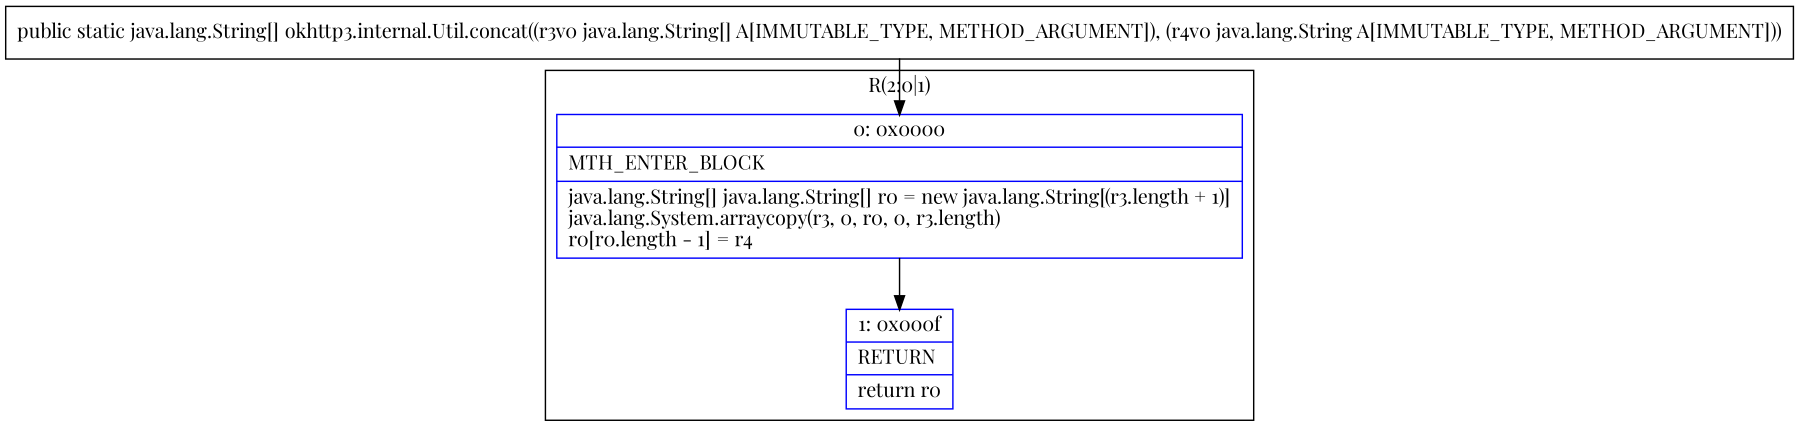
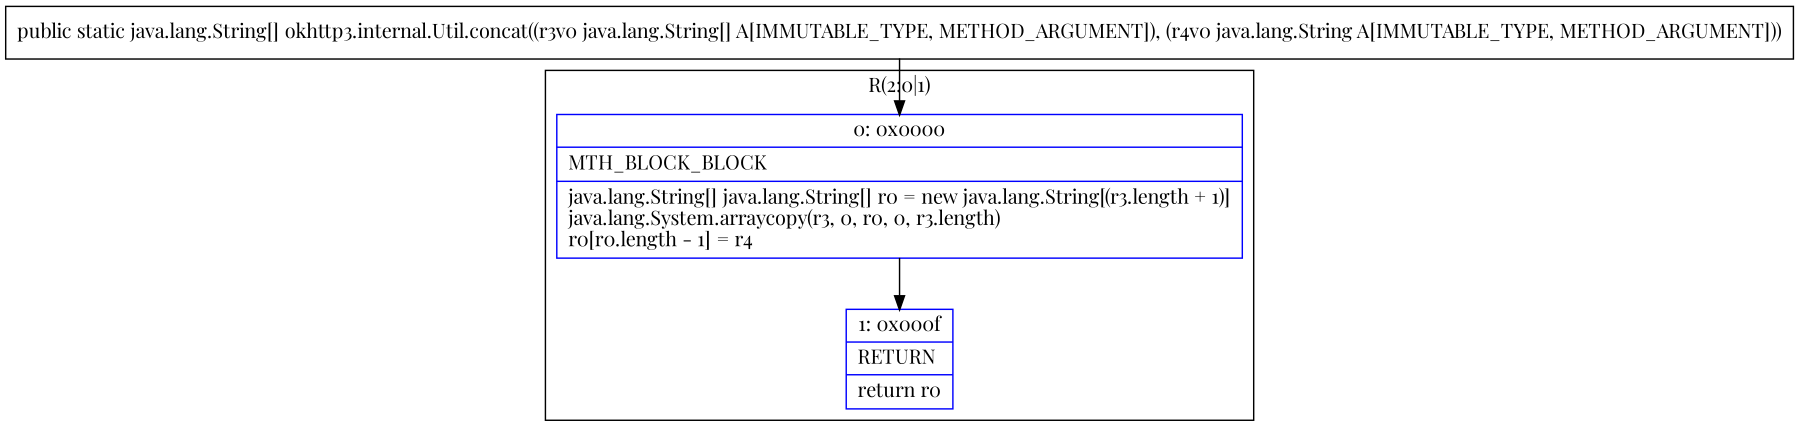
(667, 164) -> (668, 164)
